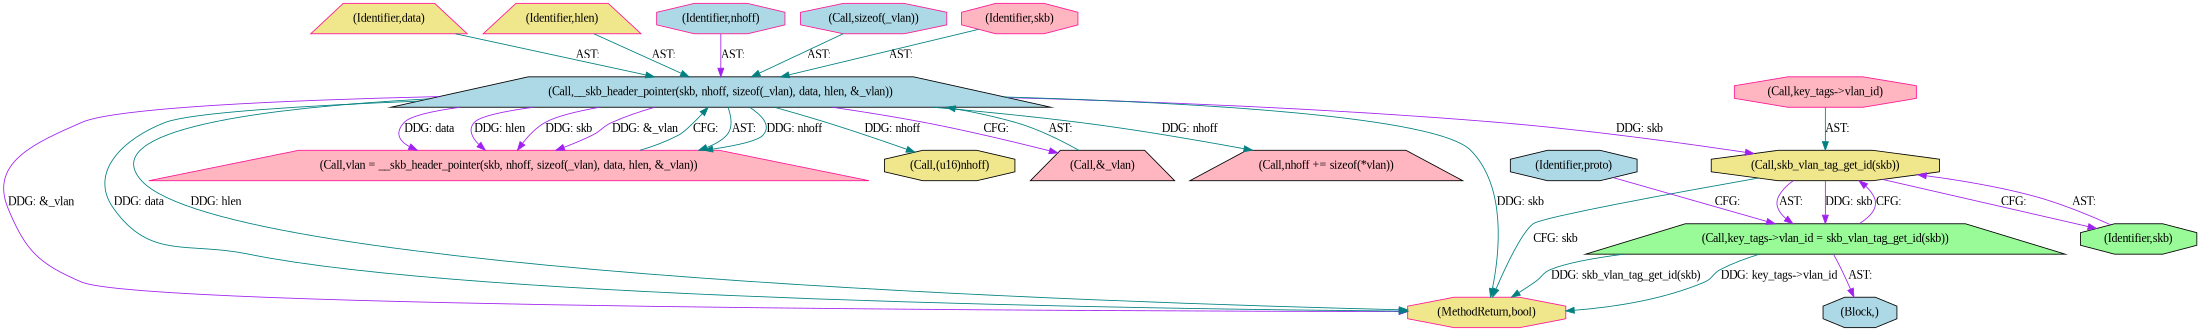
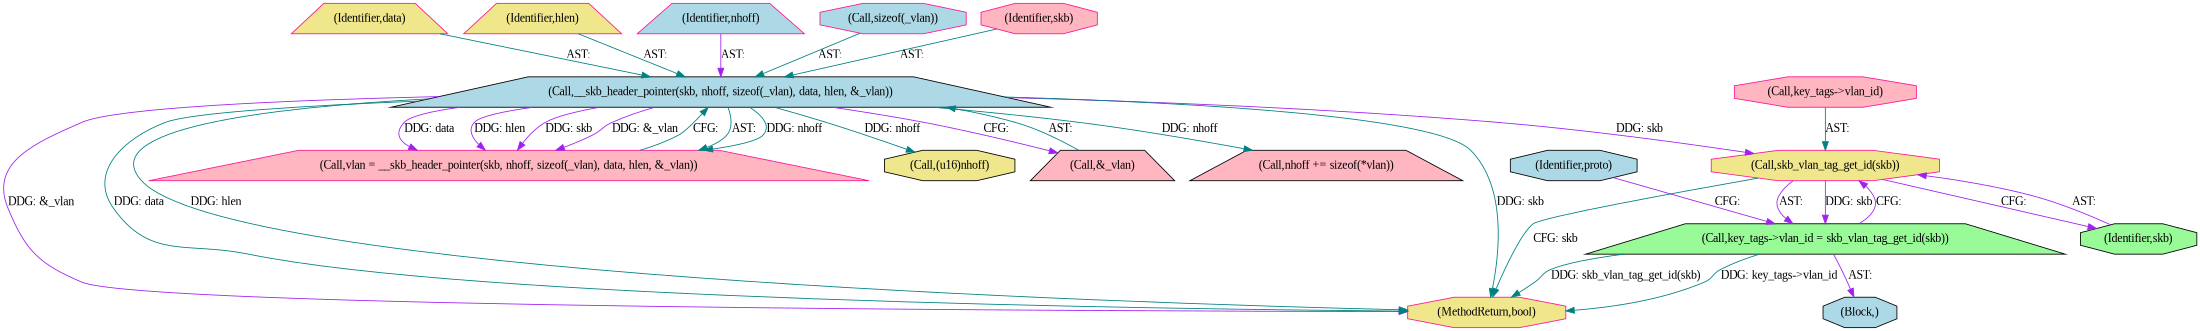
(721, 19) -> (721, 19)
(1825, 166) -> (1825, 166)
